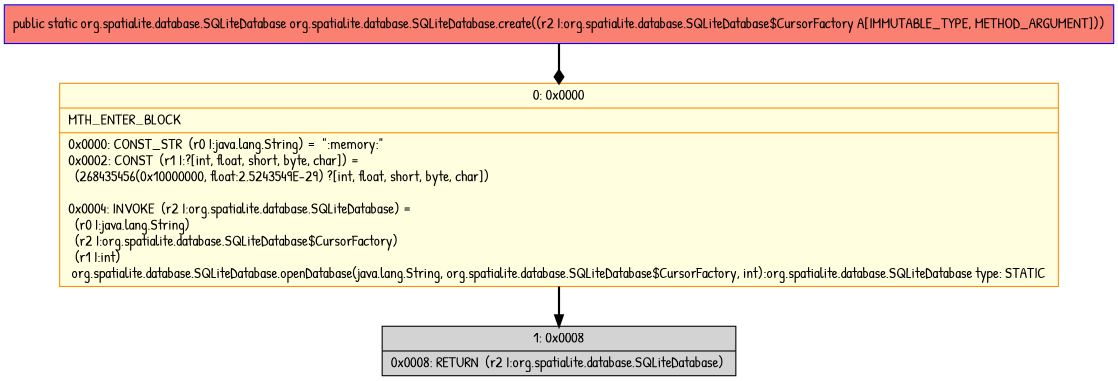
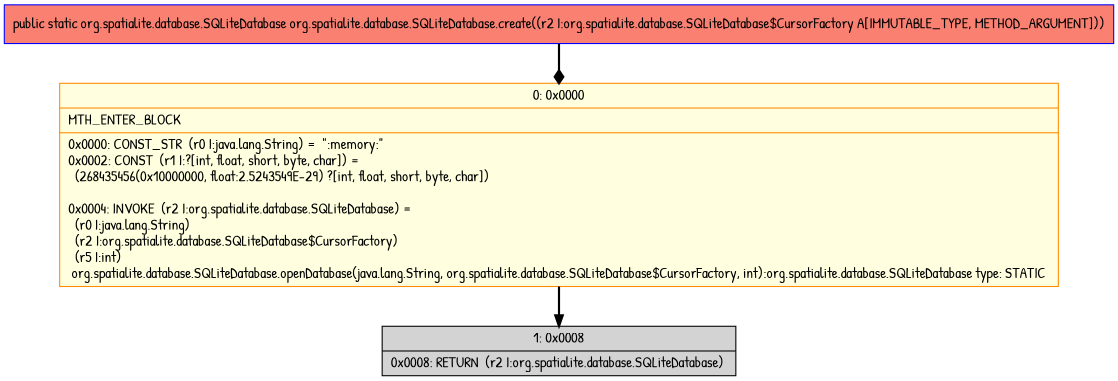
(95, 257) -> (95, 257)
